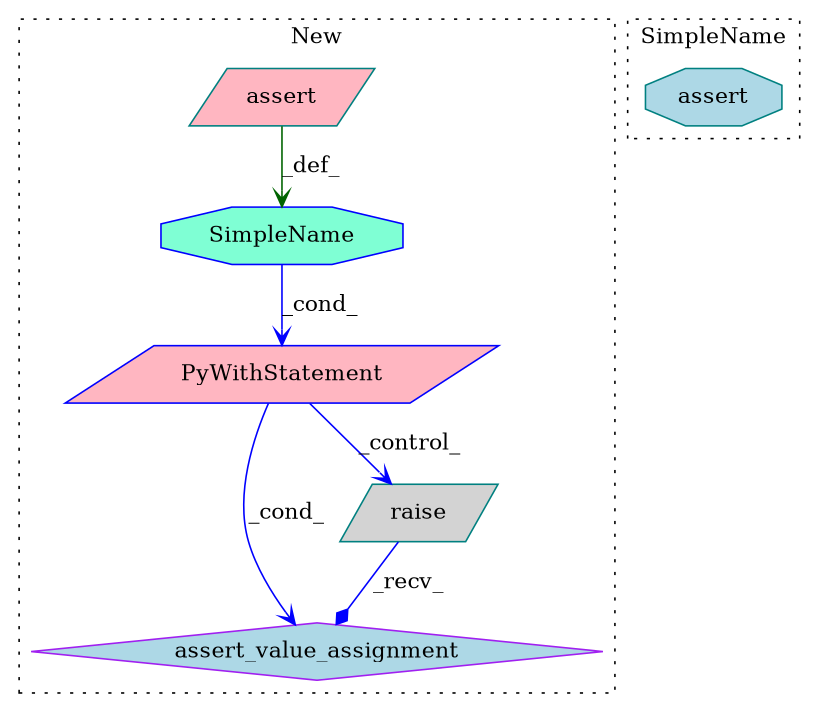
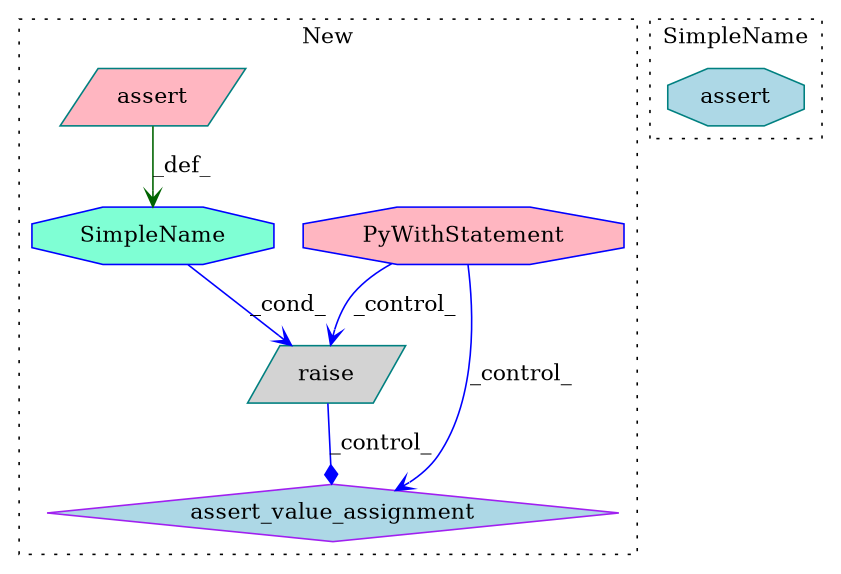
(282, 297) -> (233, 300)
(282, 374) -> (464, 236)
(287, 513) -> (521, 374)
(409, 582) -> (381, 444)
